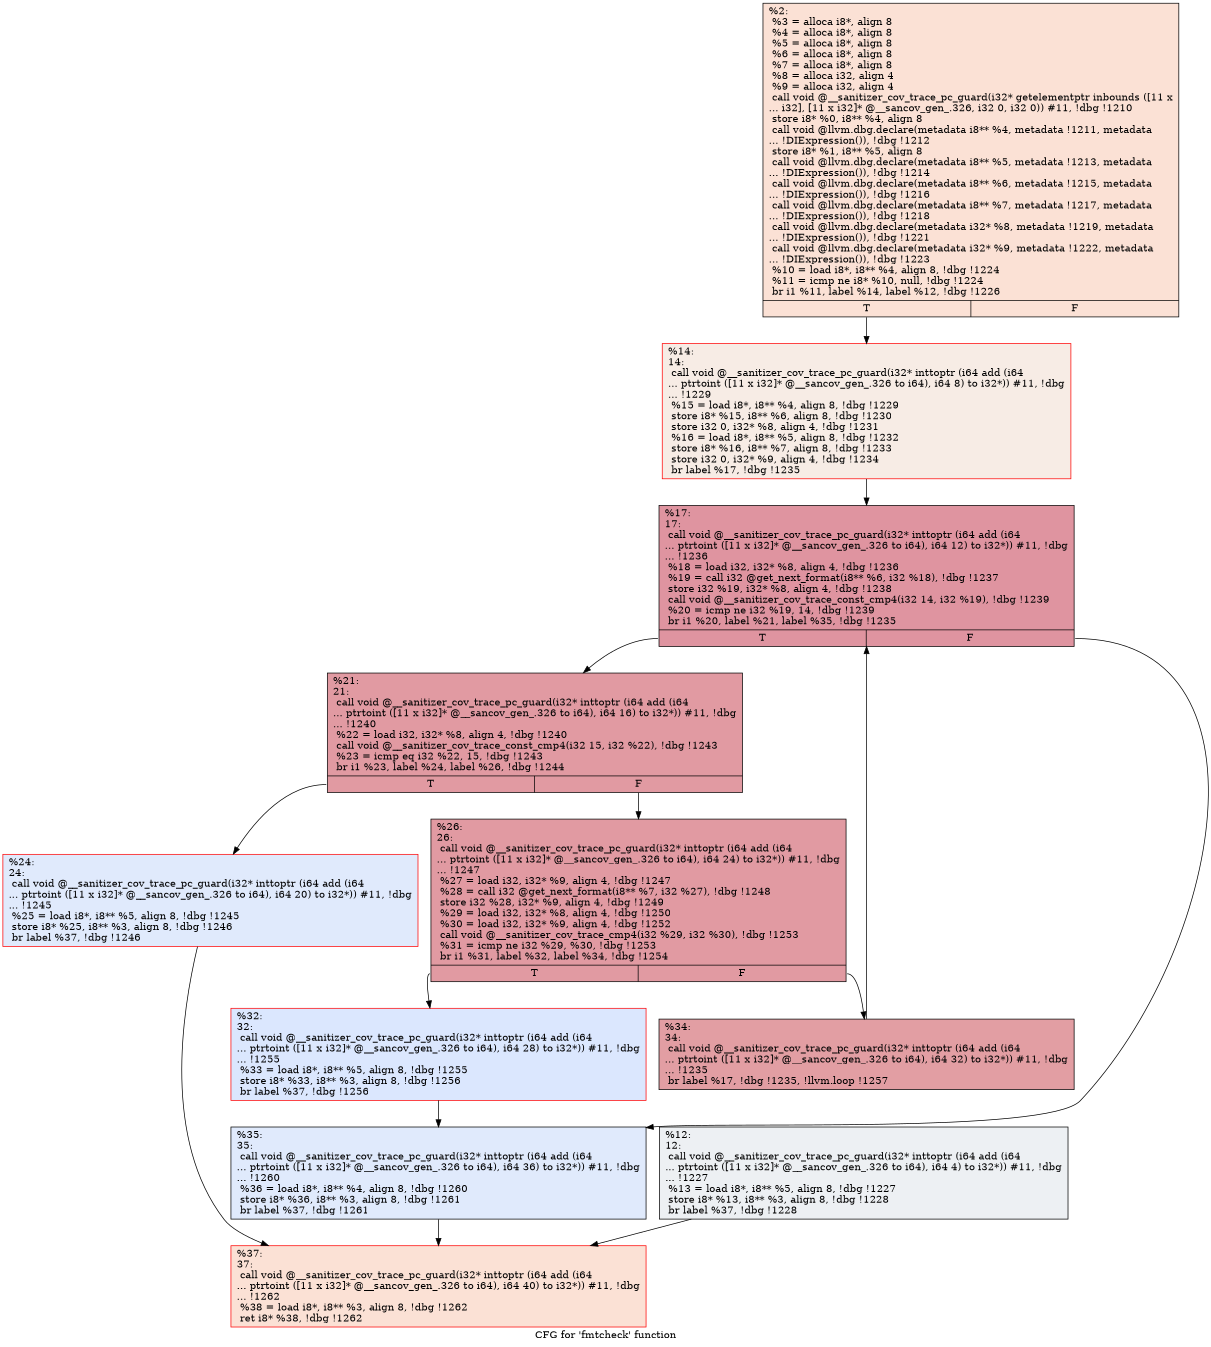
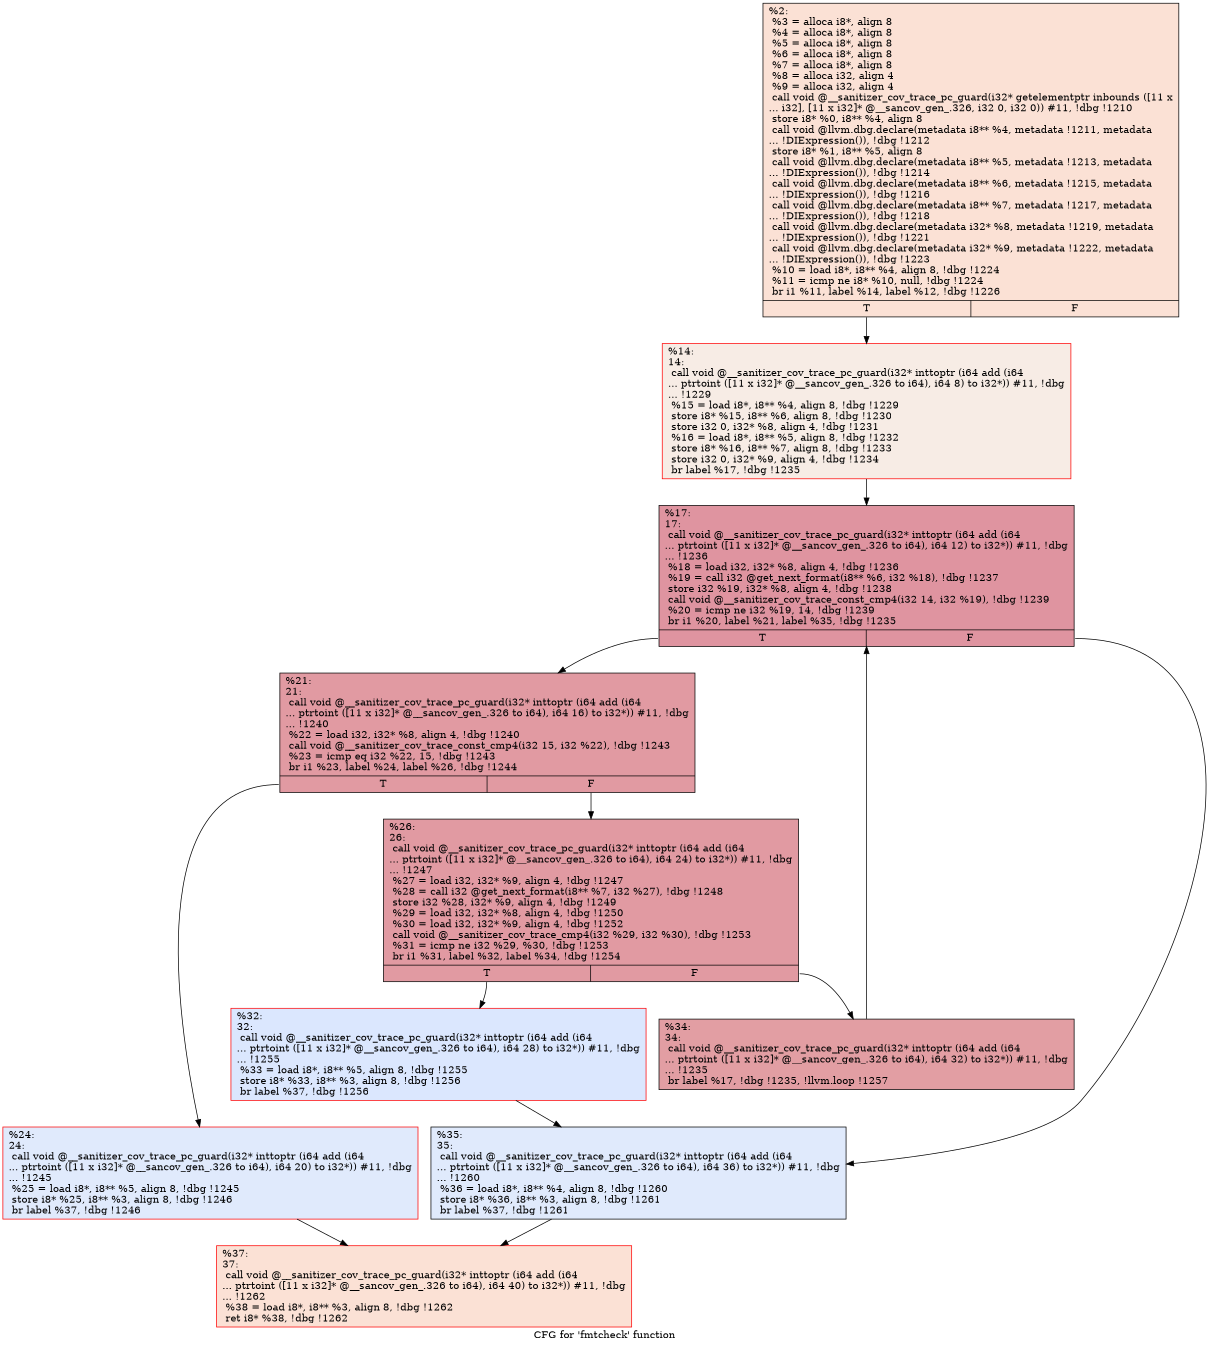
(864, 1173) -> none
